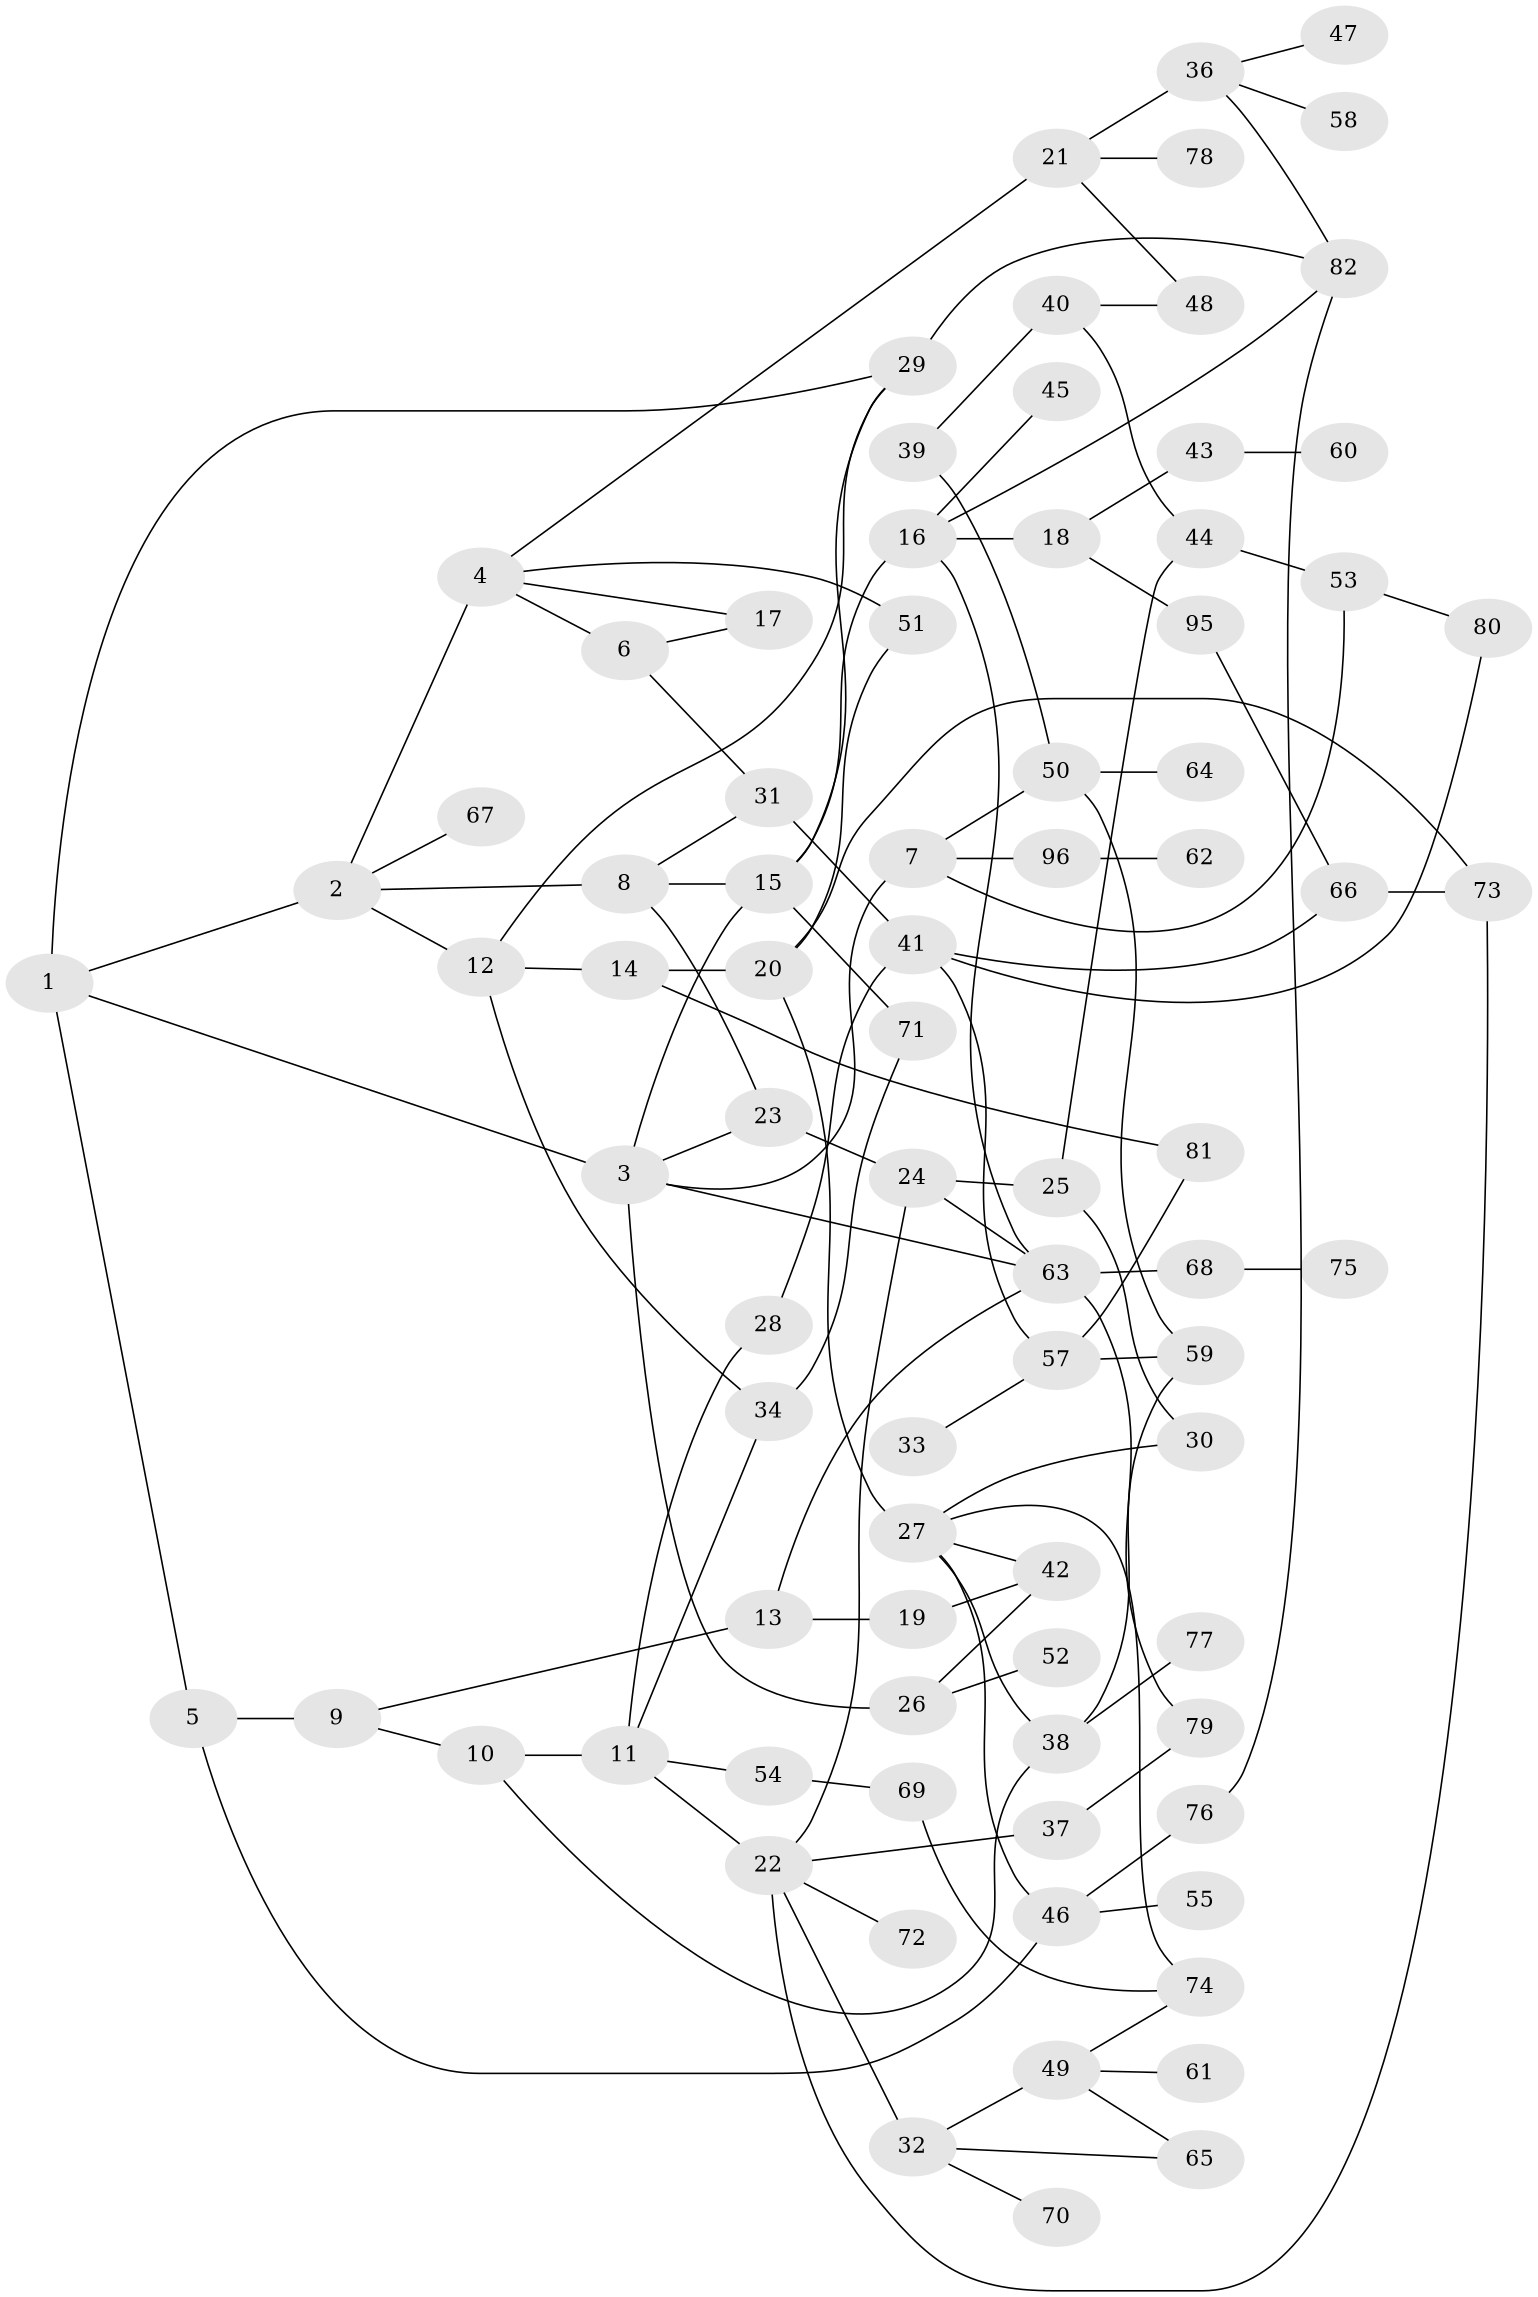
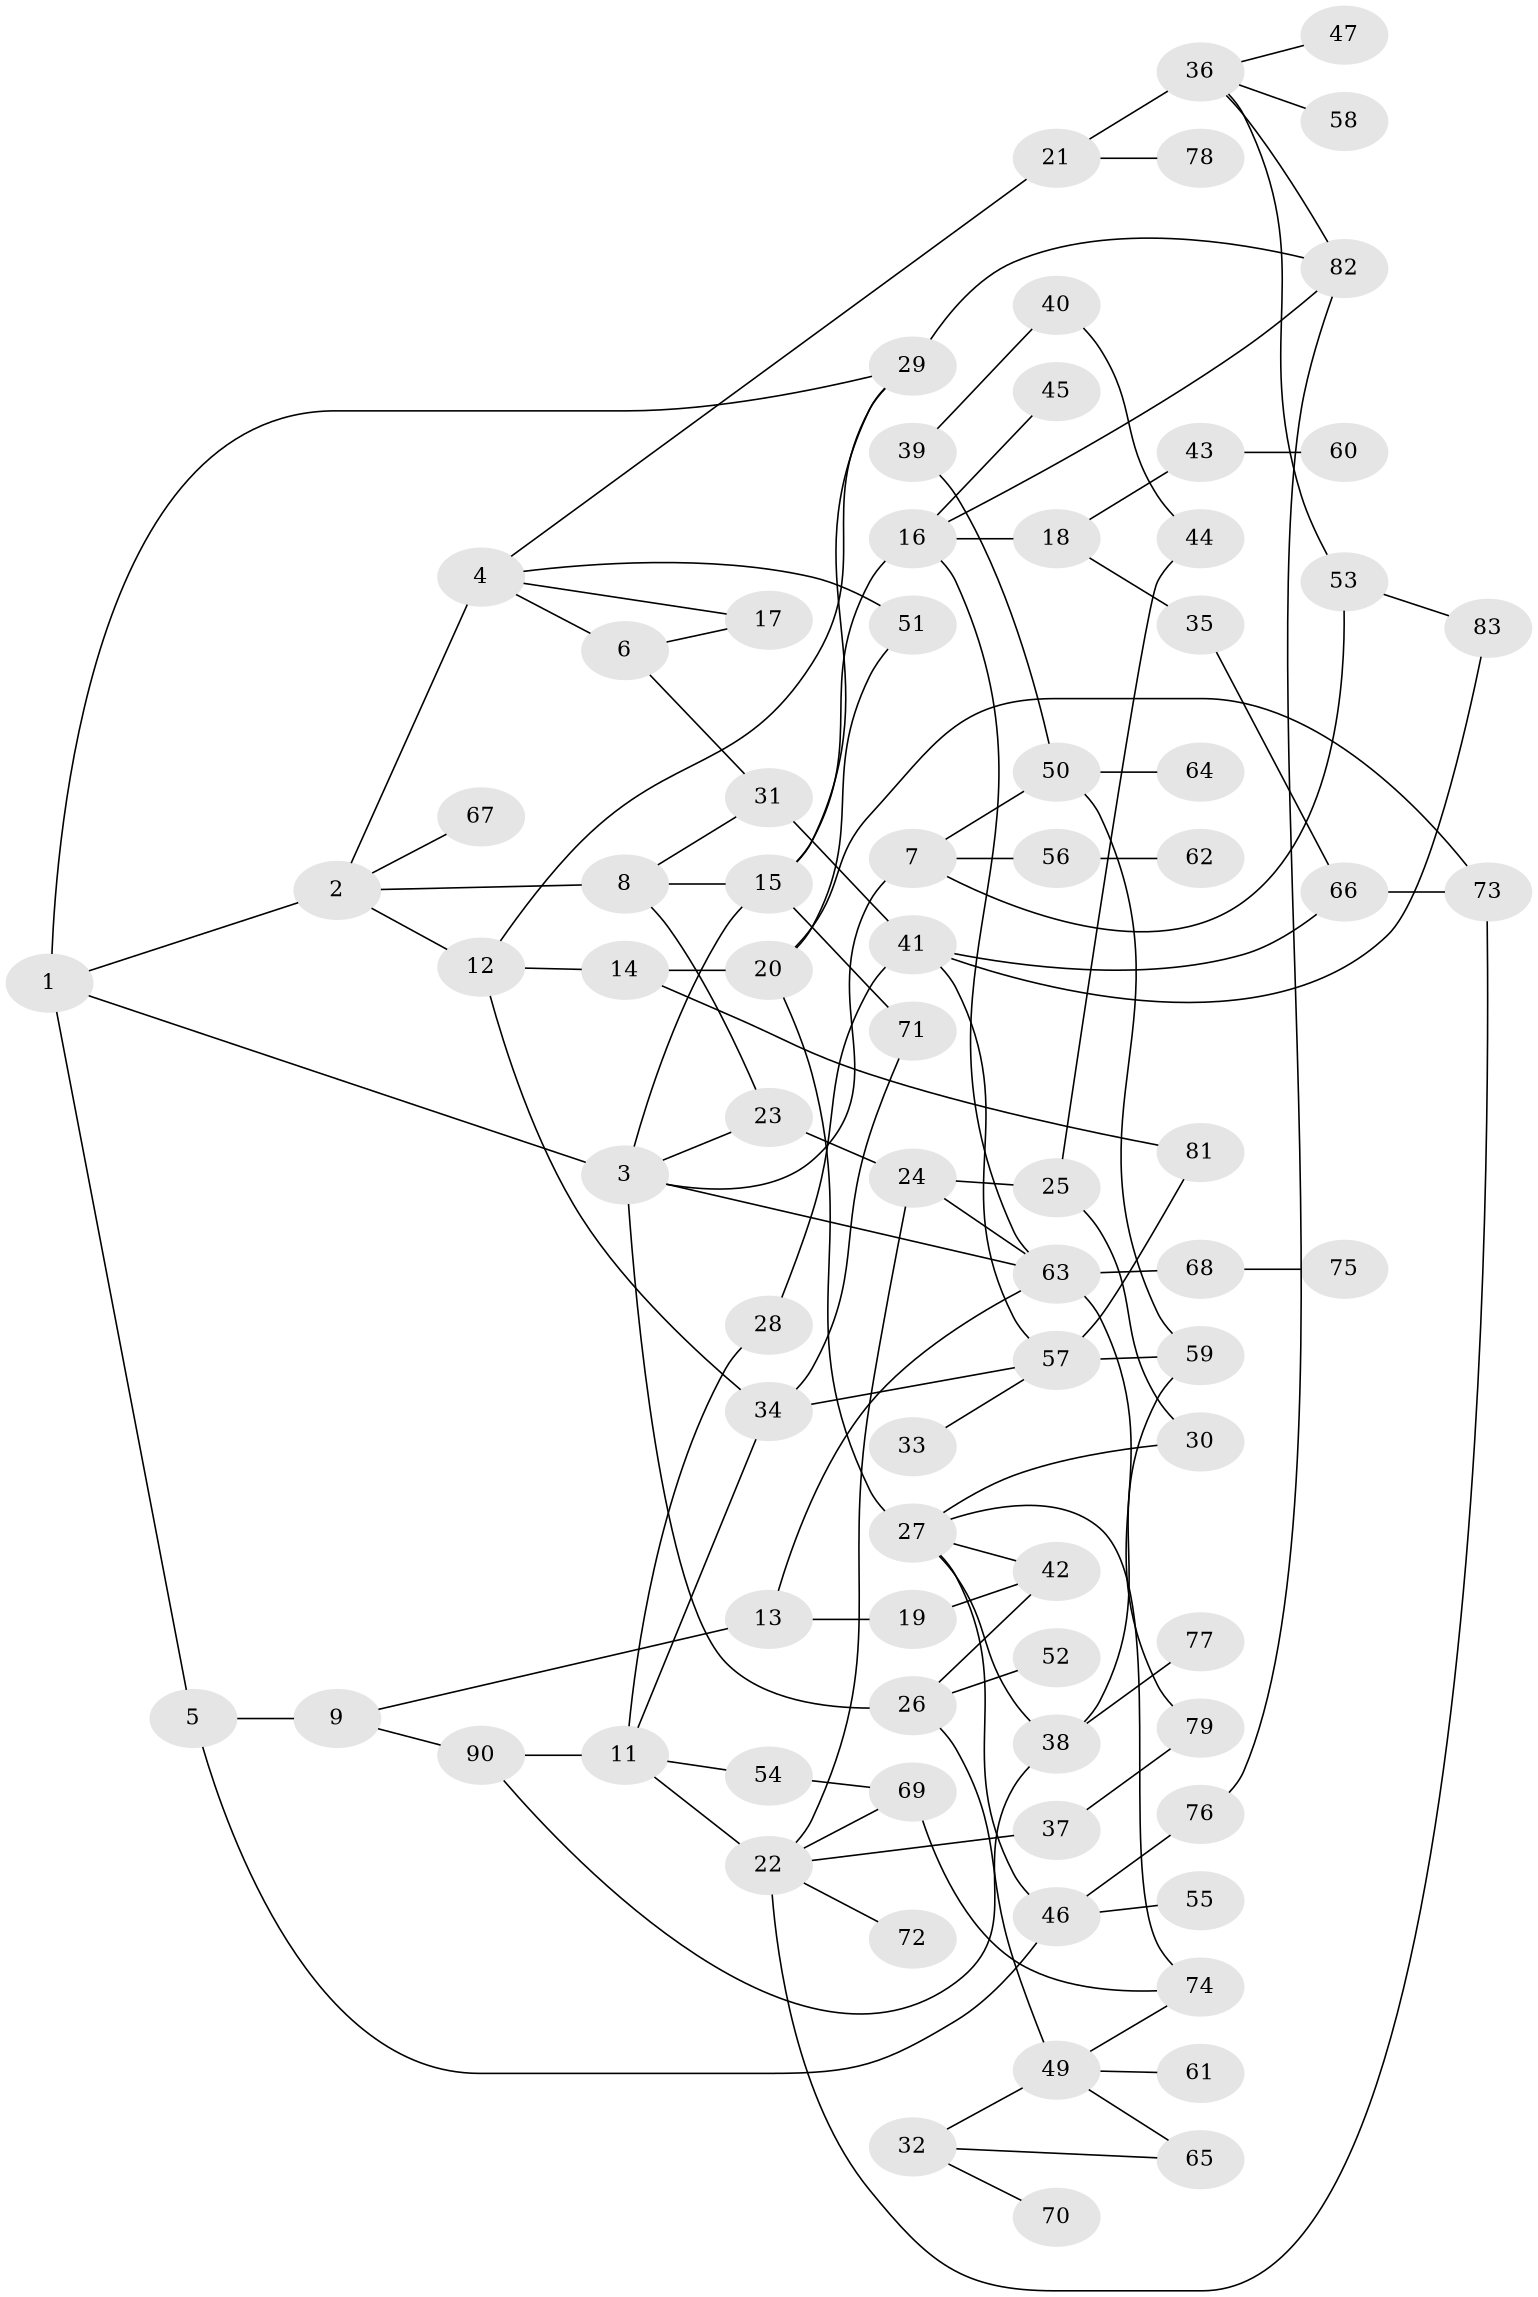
(1201, 305) -> none
(1273, 560) -> (1281, 335)
(1201, 625) -> (1201, 625)
(1488, 628) -> (1488, 628)
(1057, 858) -> (1057, 858)
none -> (913, 1386)
(481, 1755) -> (481, 1755)
none -> (1004, 1924)
(838, 2000) -> (841, 1829)
